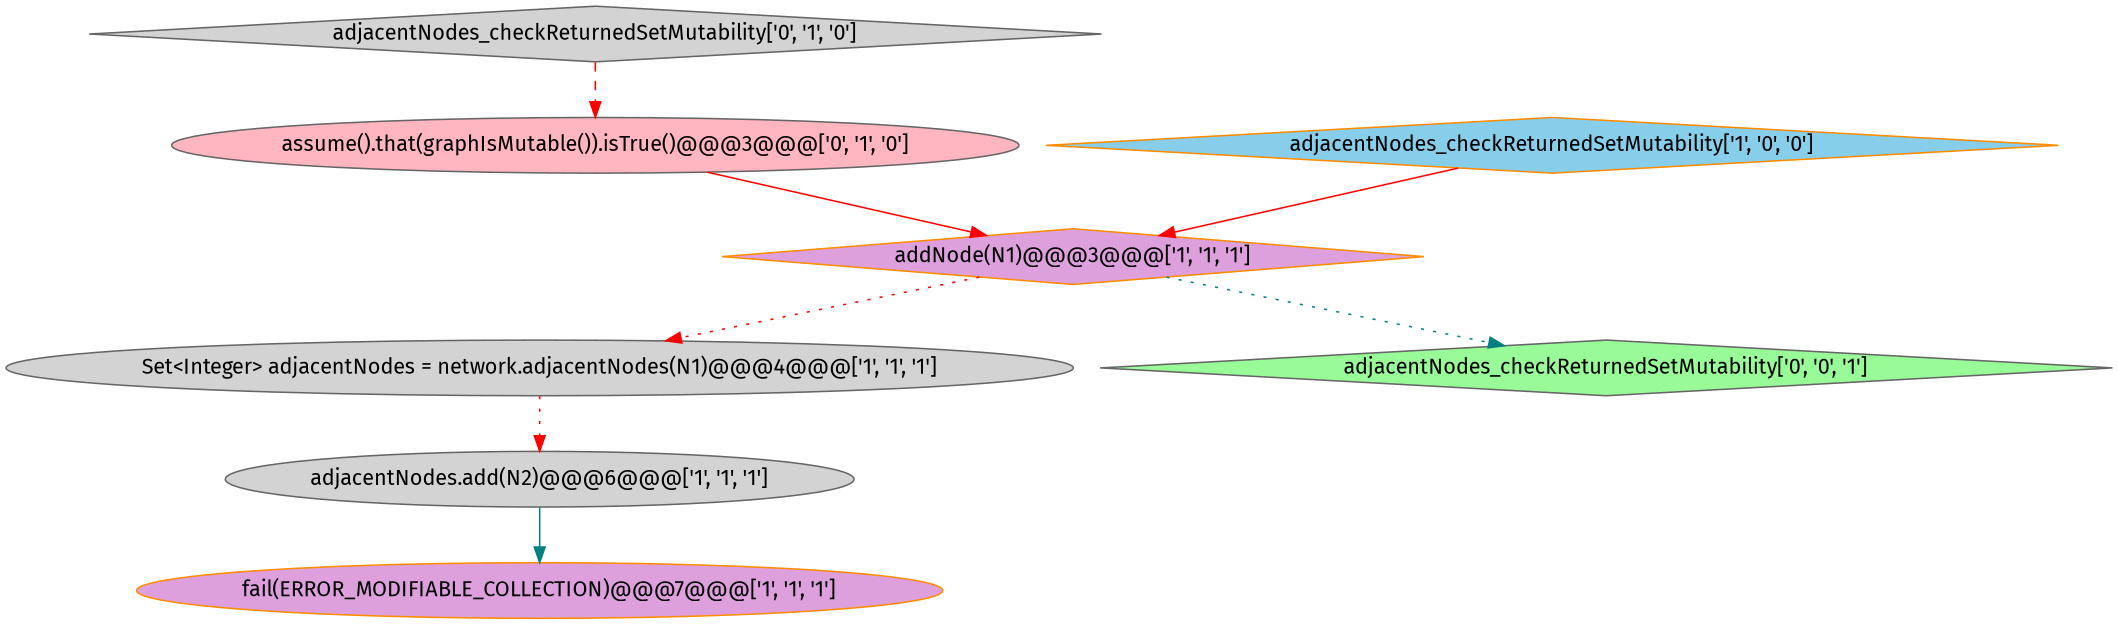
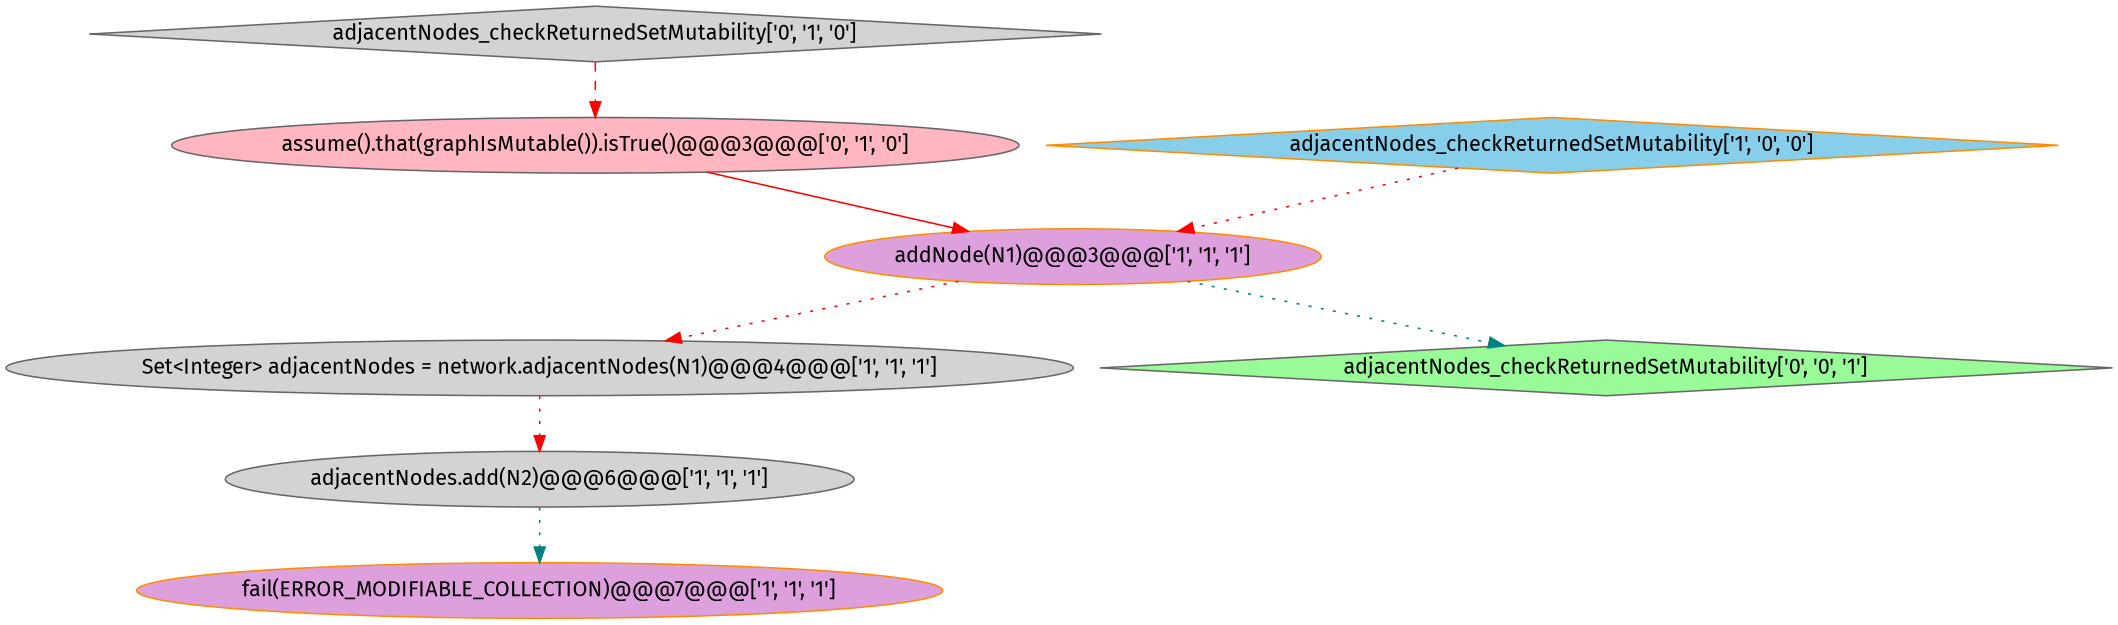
(1316, 200) -> (1326, 198)
(1073, 257) -> (1073, 257)
(540, 527) -> (540, 527)
